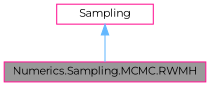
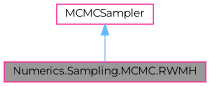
(105, 14) -> (105, 14)
